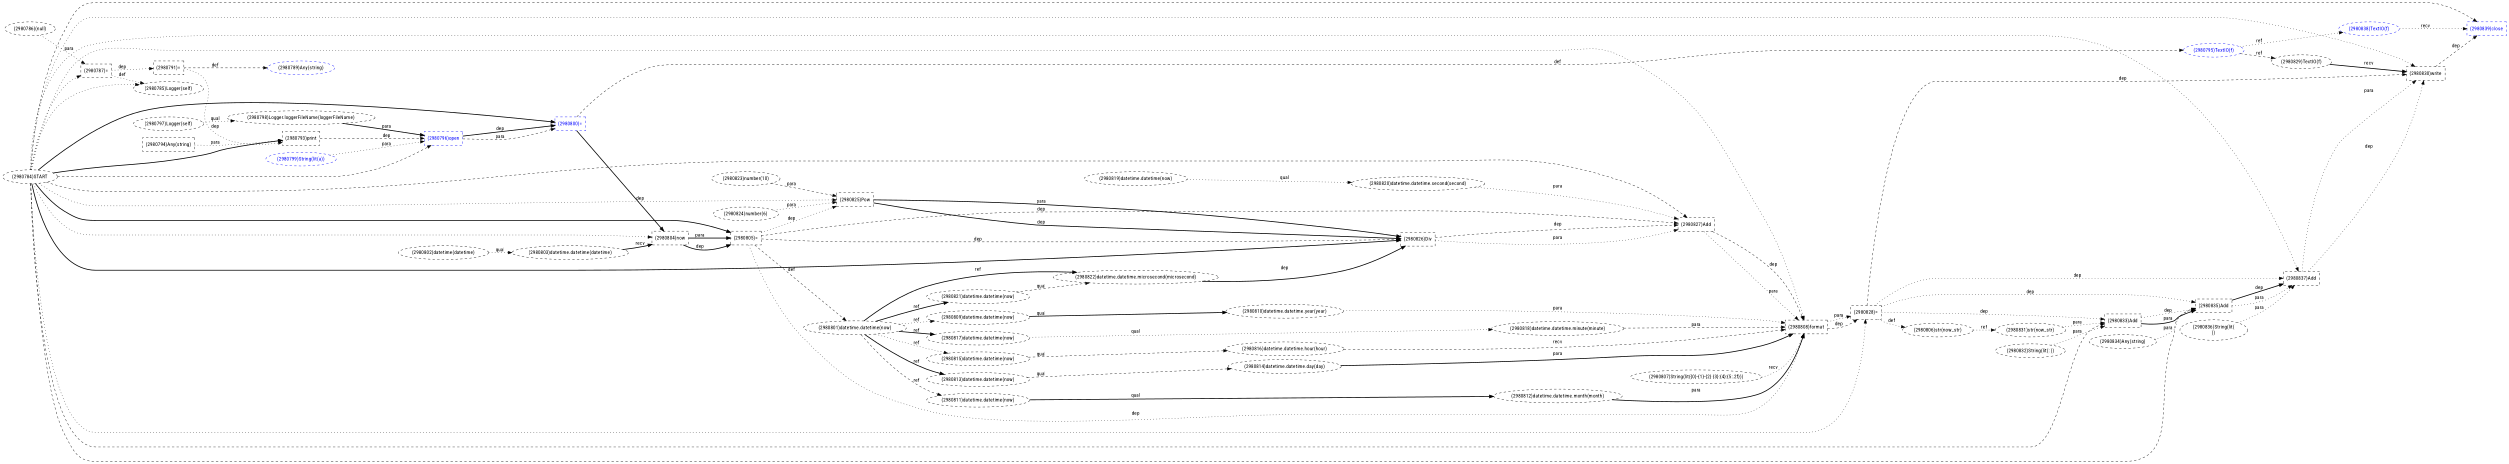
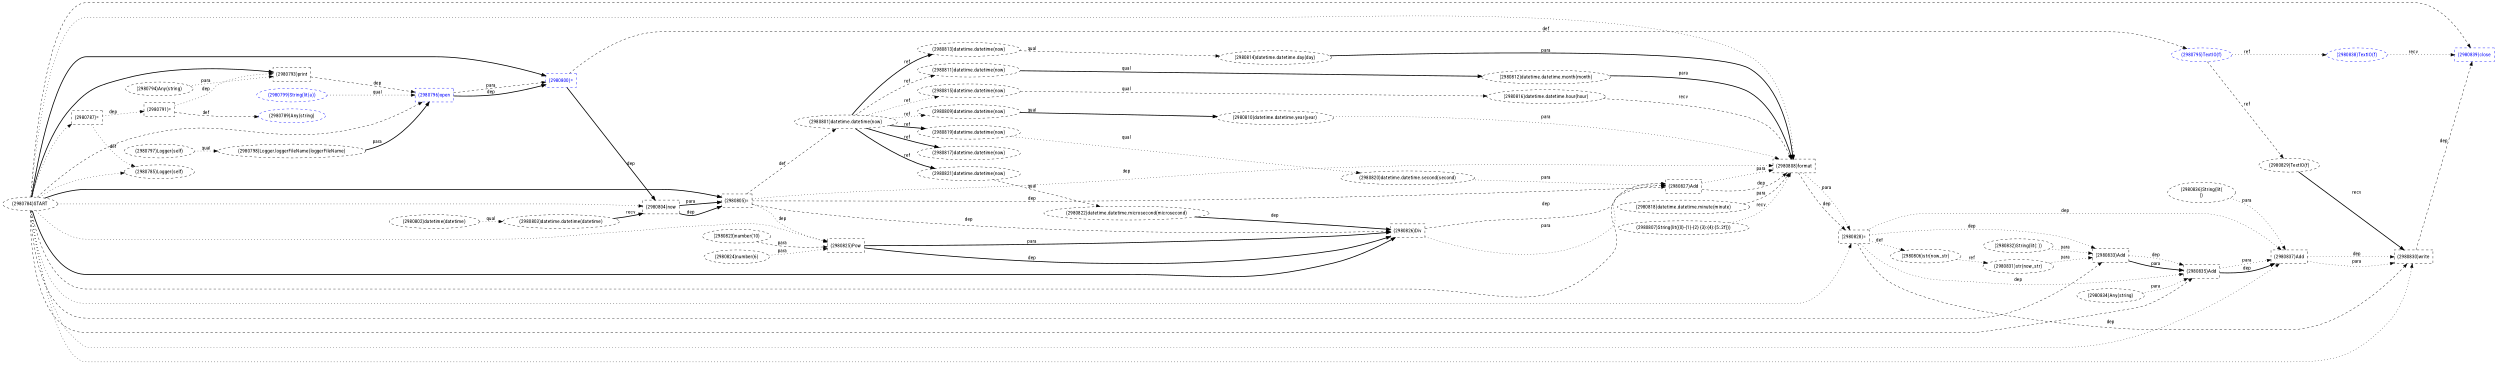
(30, 29) -> none
(387, 144) -> (378, 92)
(169, 145) -> (159, 89)
(963, 278) -> (905, 127)
(1259, 333) -> none
